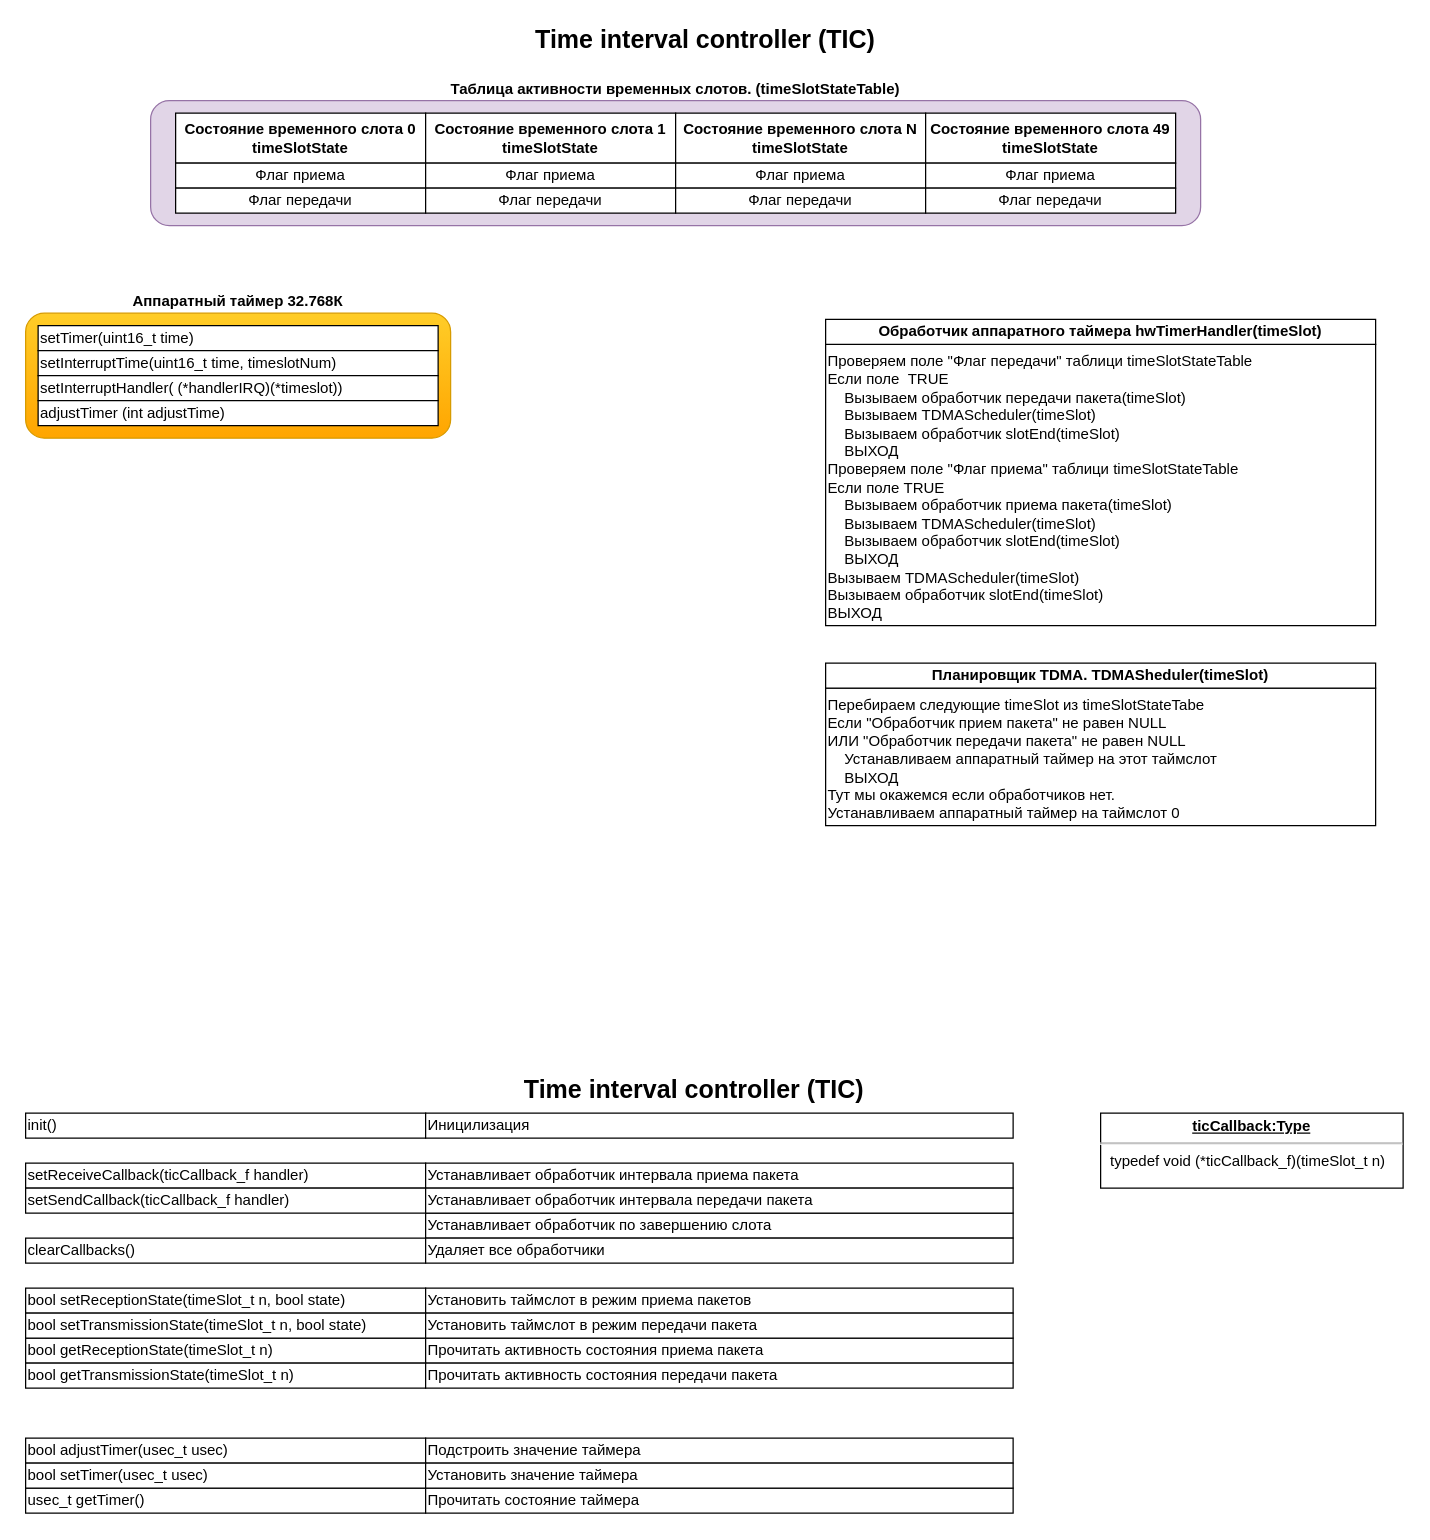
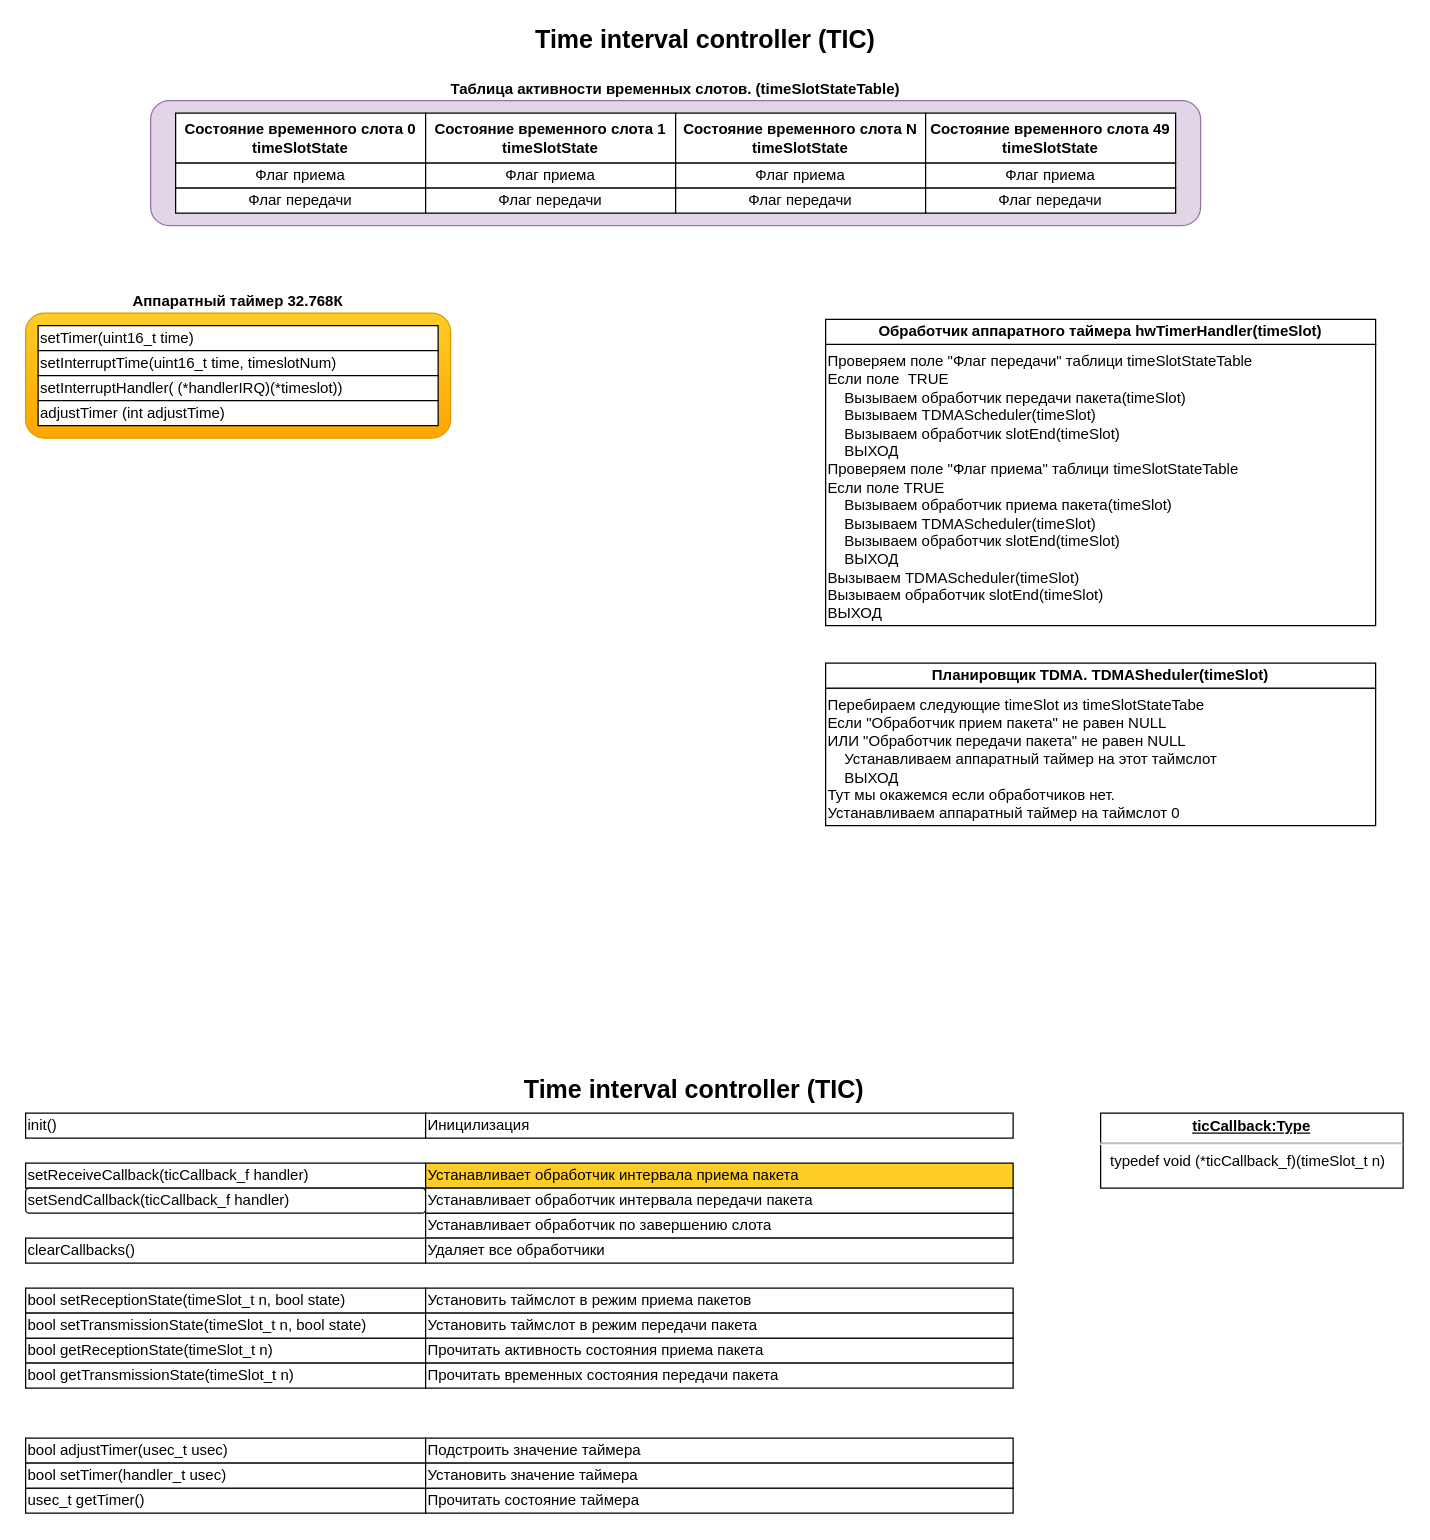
(719, 1176) -> (719, 1176)
(226, 1201) -> (226, 1201)
(614, 1376) -> (609, 1376)
(131, 1476) -> (142, 1476)
